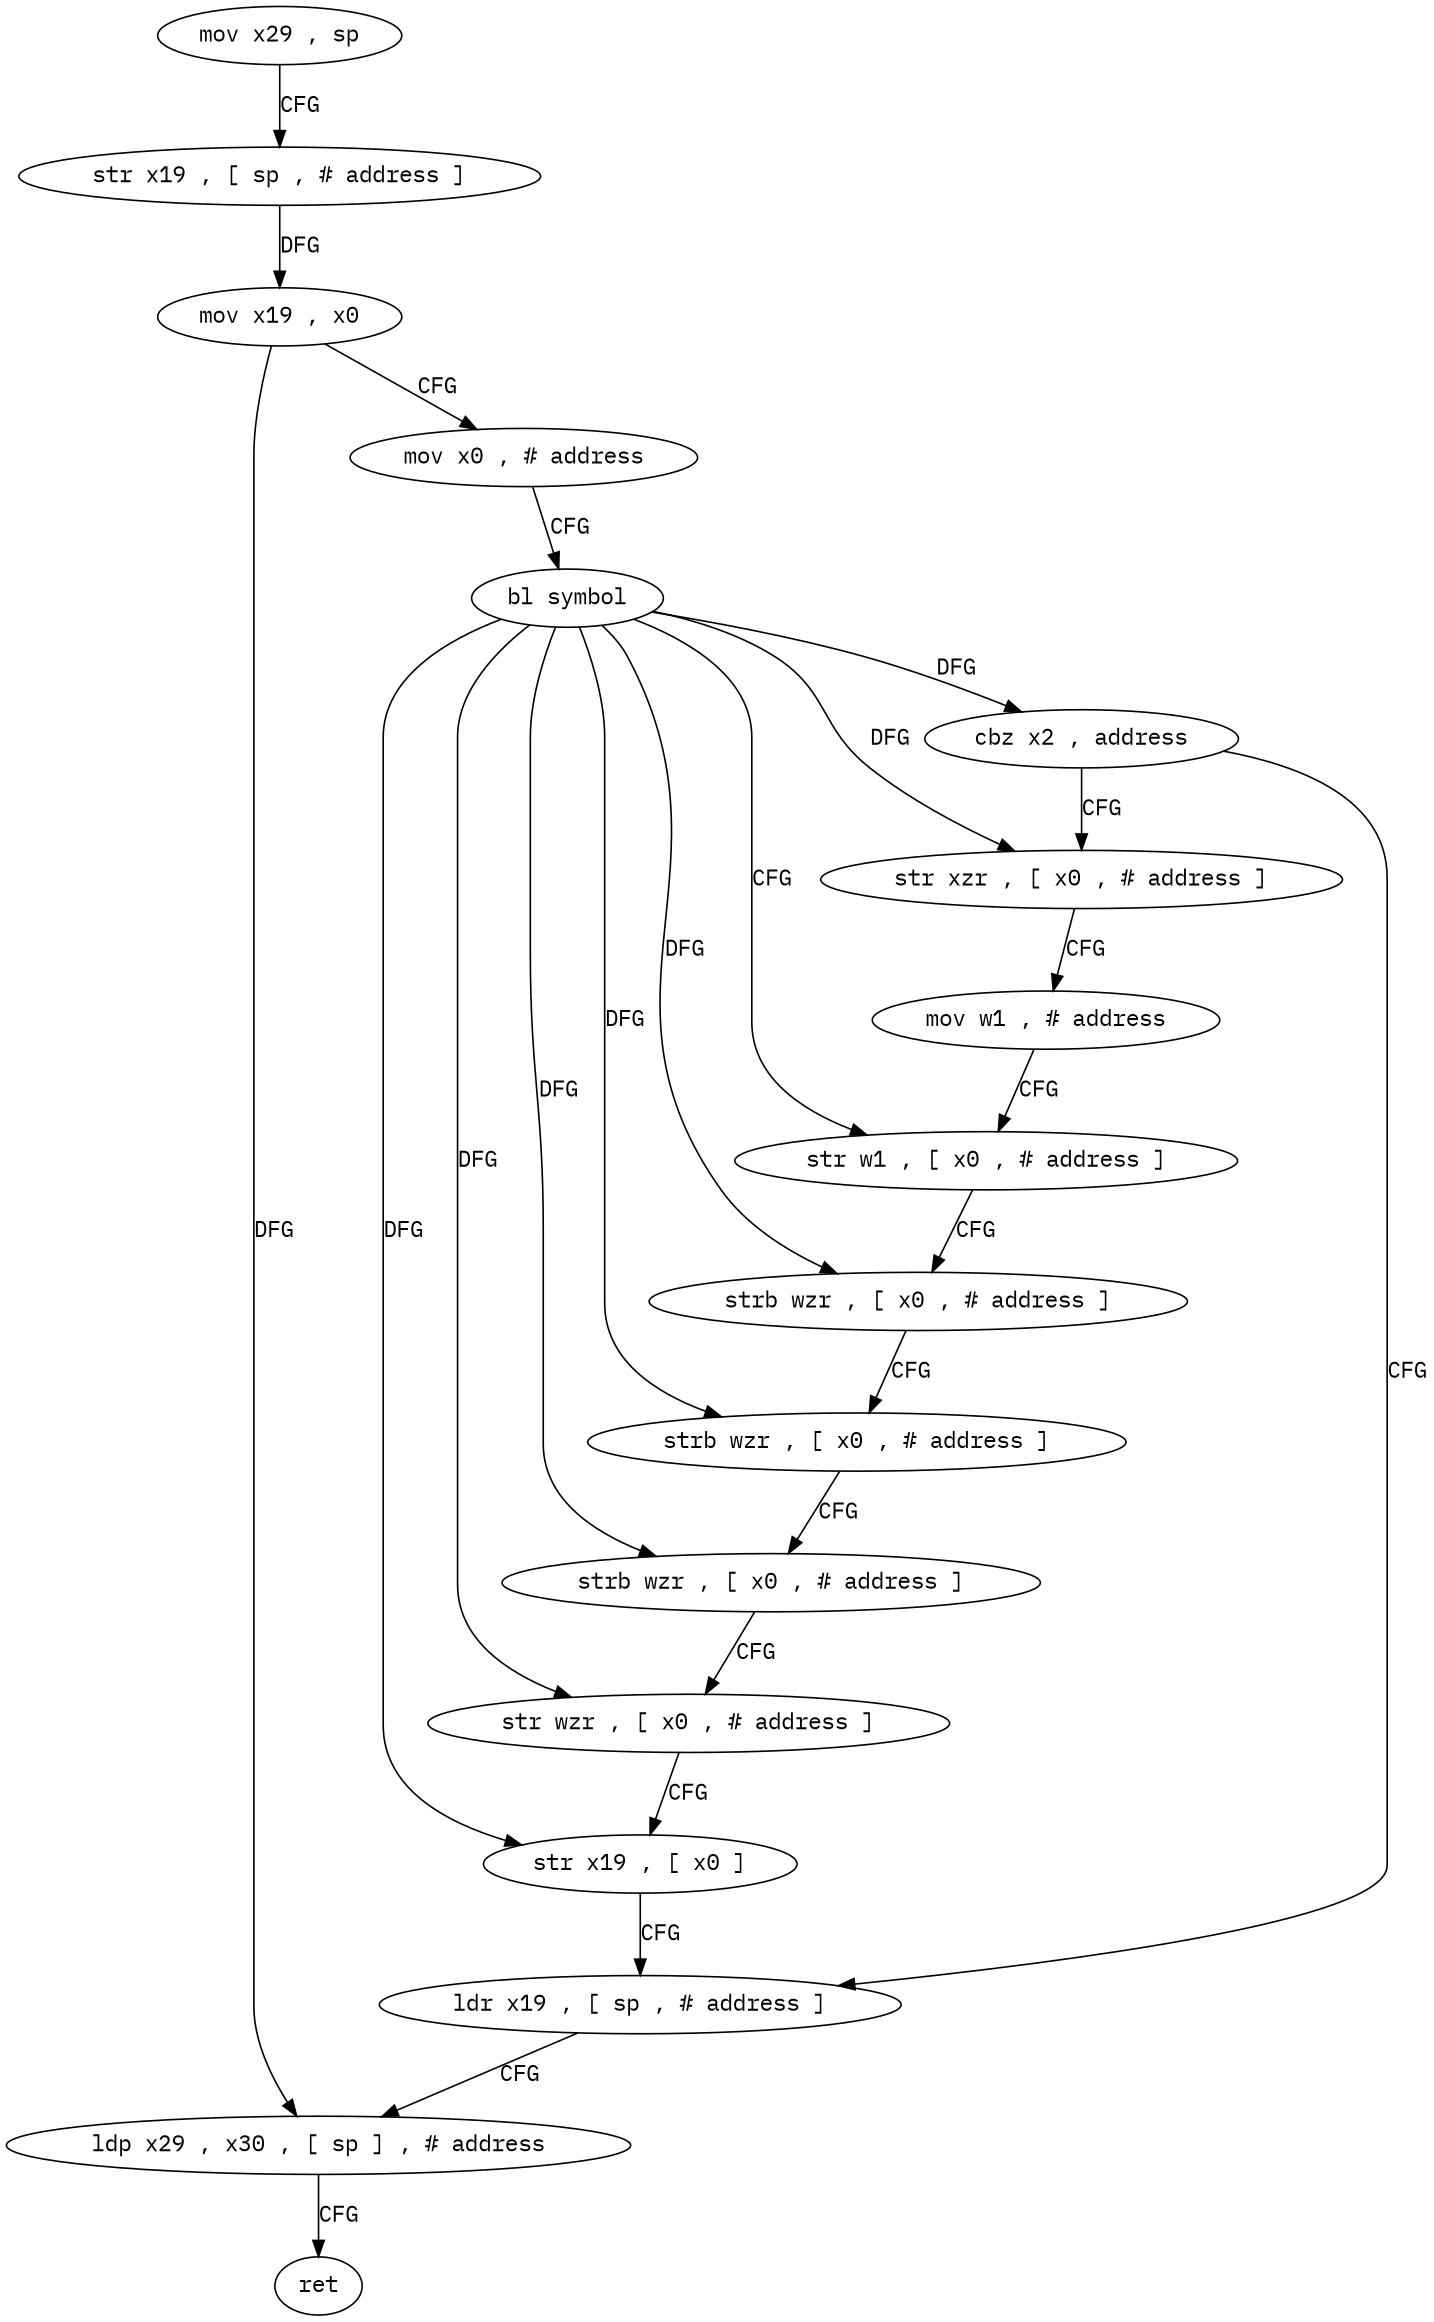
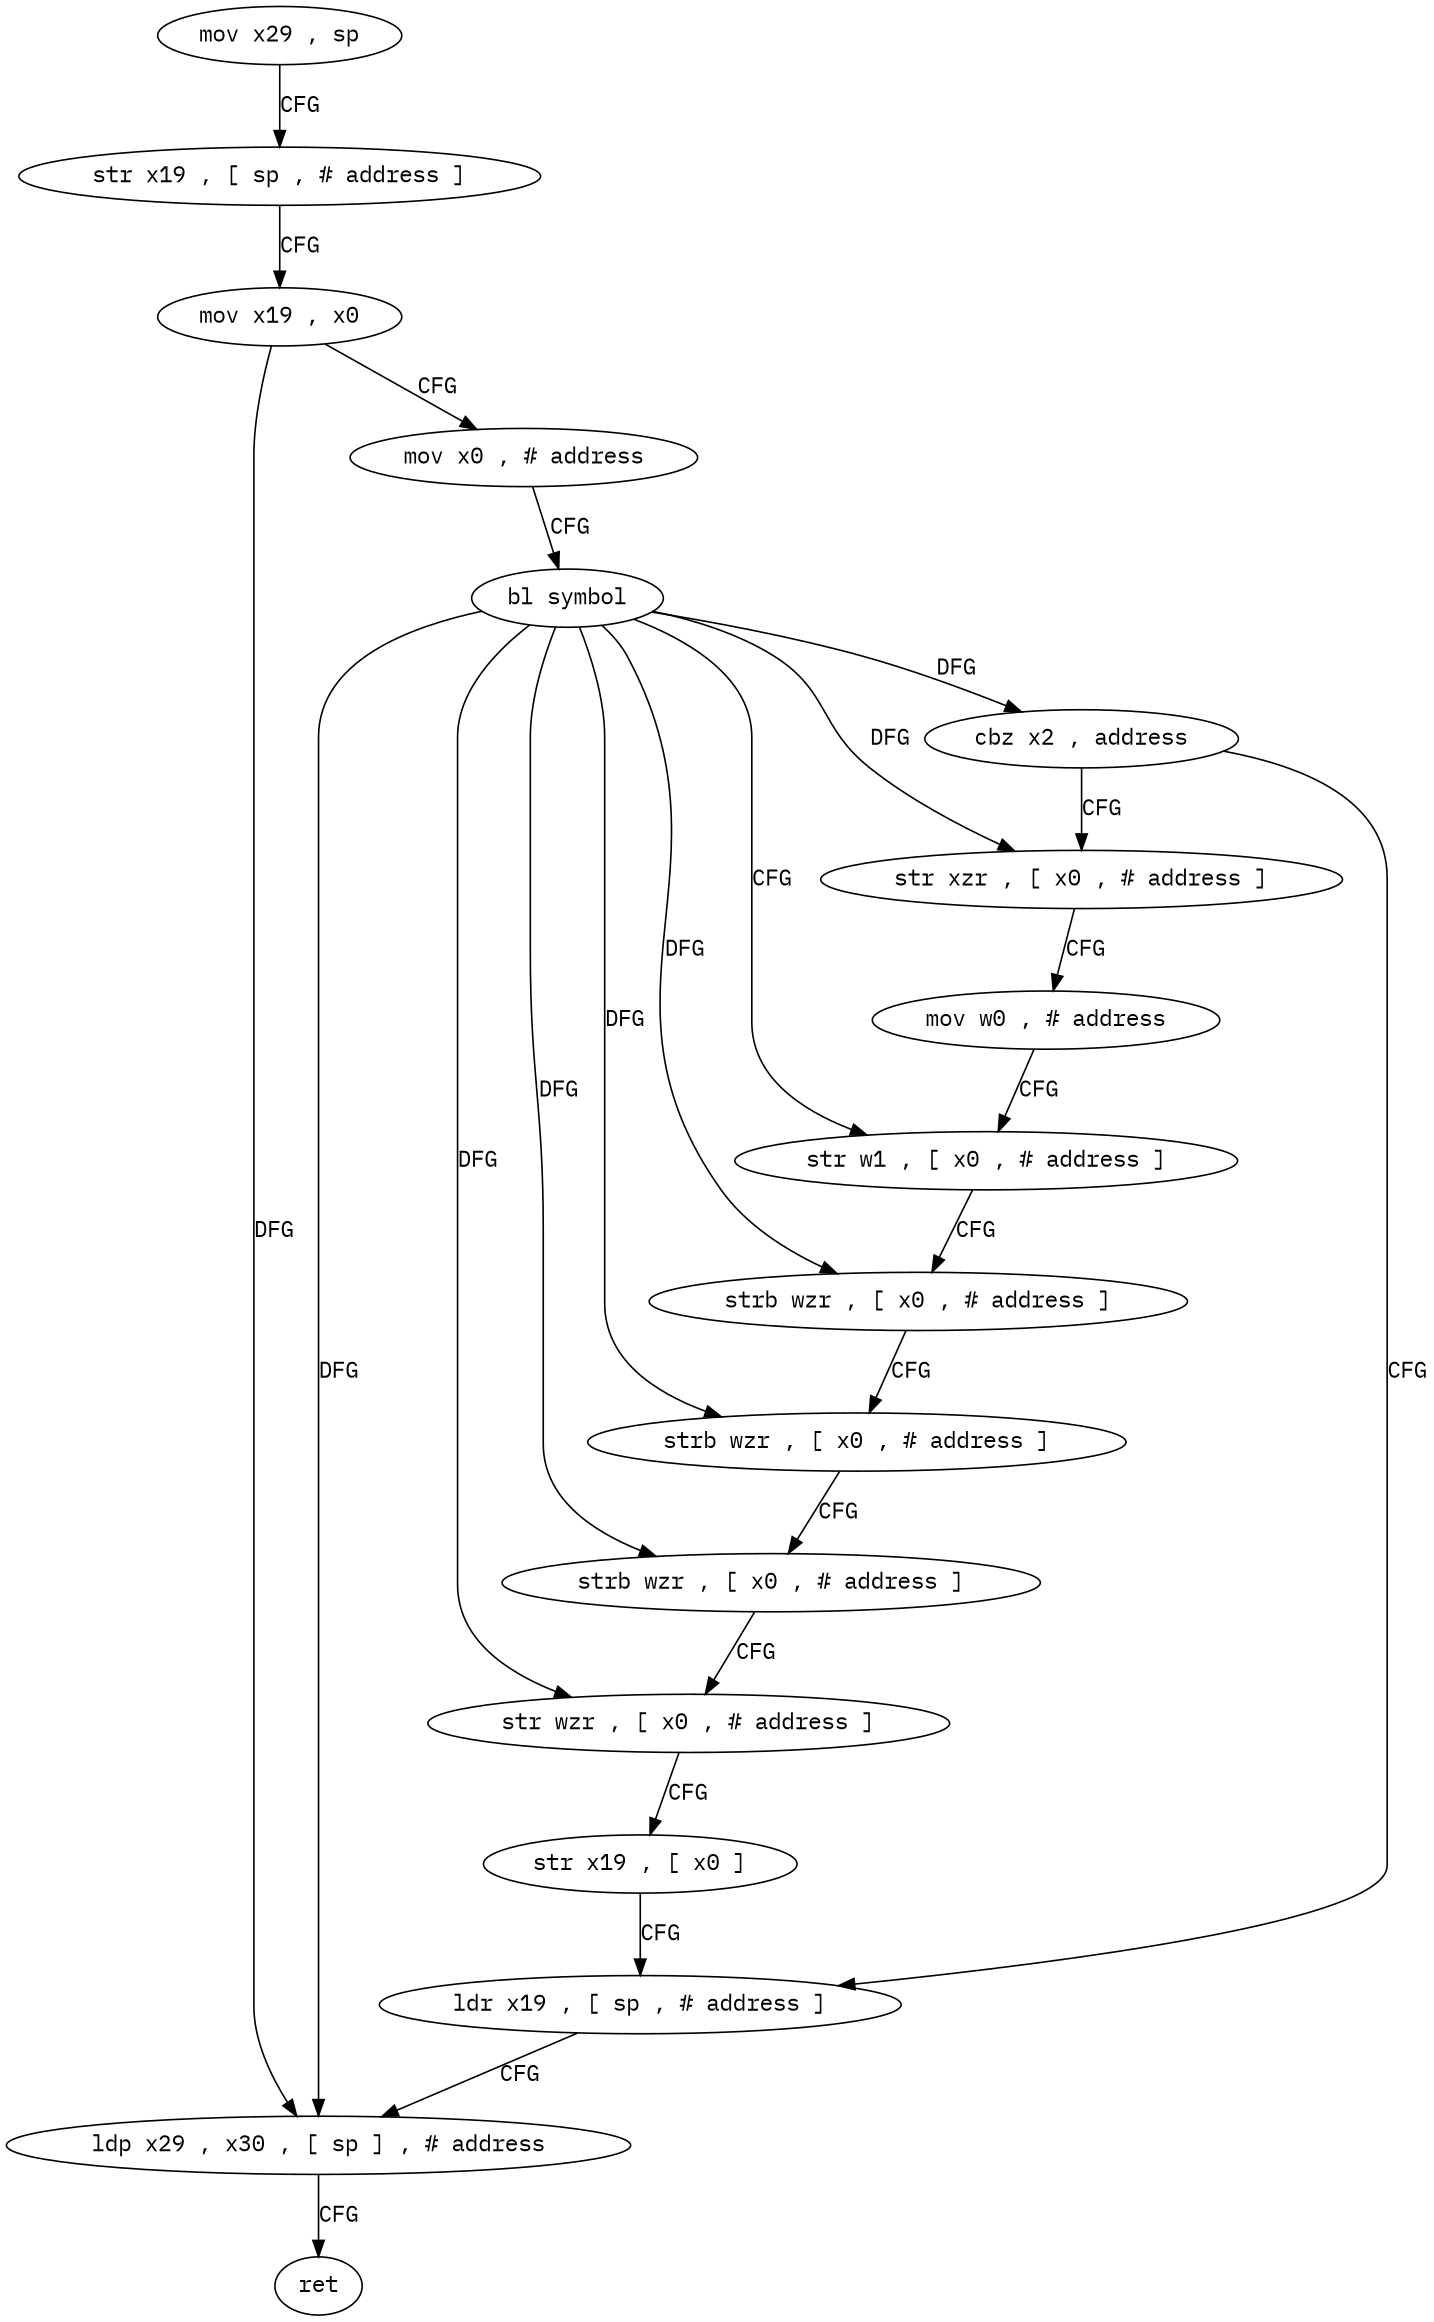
(300, 247) -> (300, 247)
(1046, 1020) -> (1046, 1020)
(383, 1233) -> (319, 1307)
